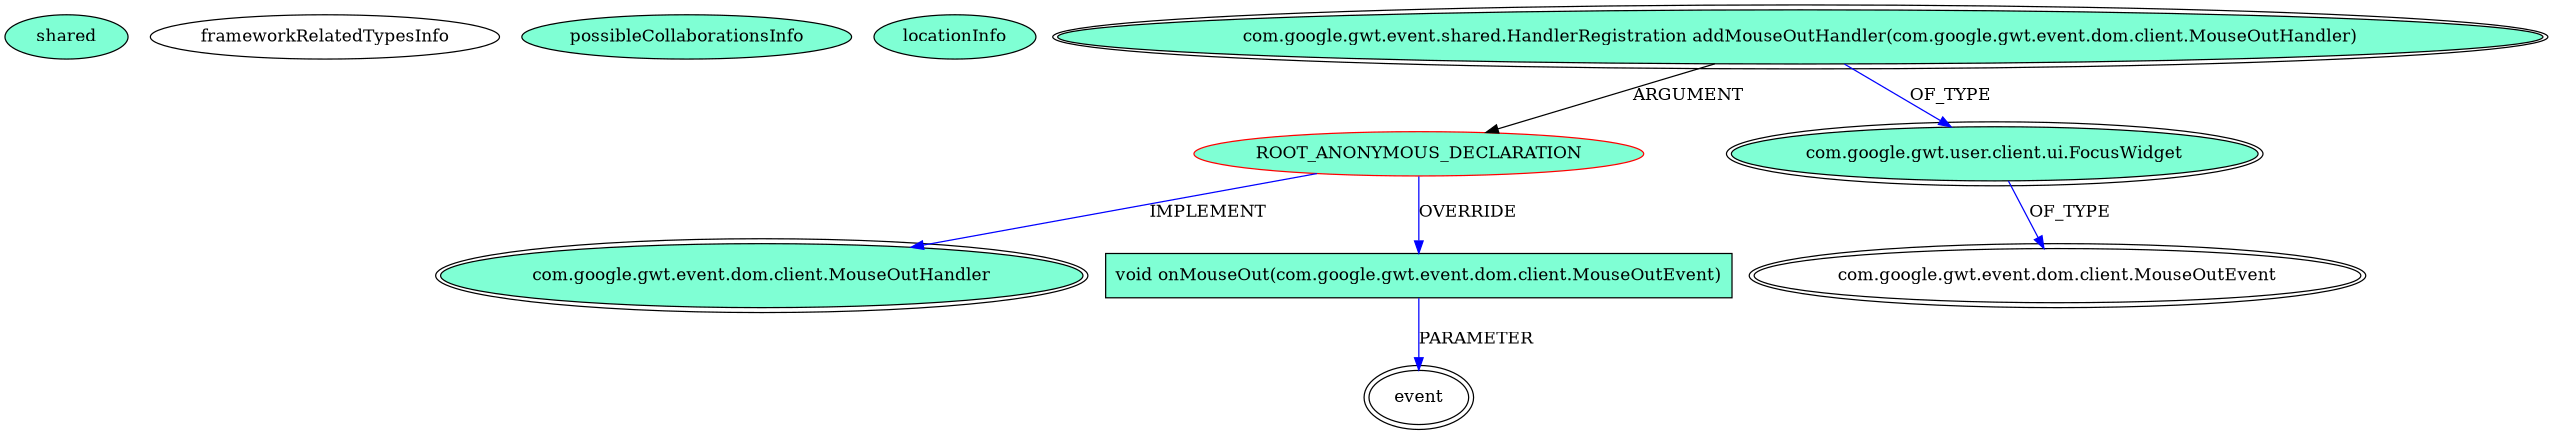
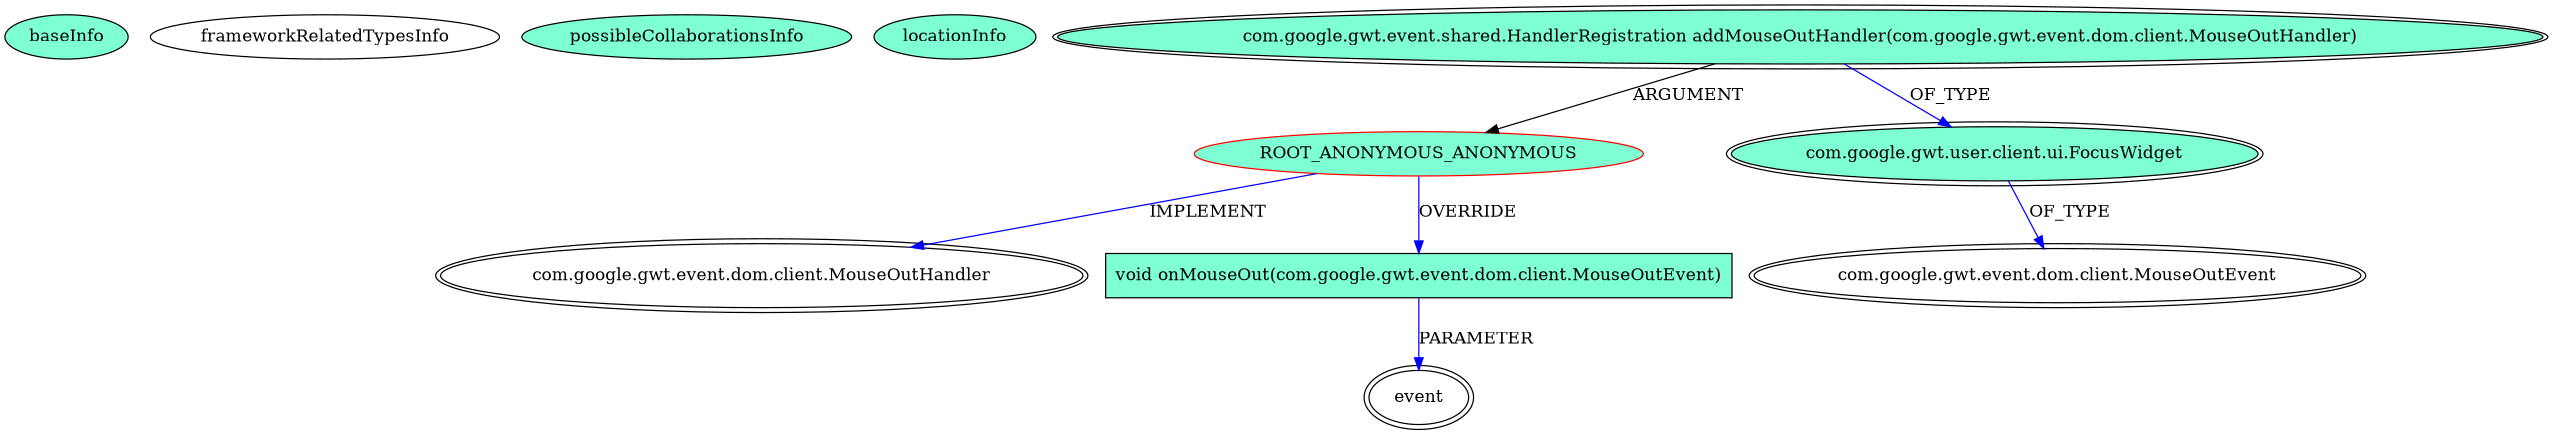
(67, 37) -> (67, 37)
(1419, 154) -> (1419, 154)
(762, 276) -> (762, 276)
